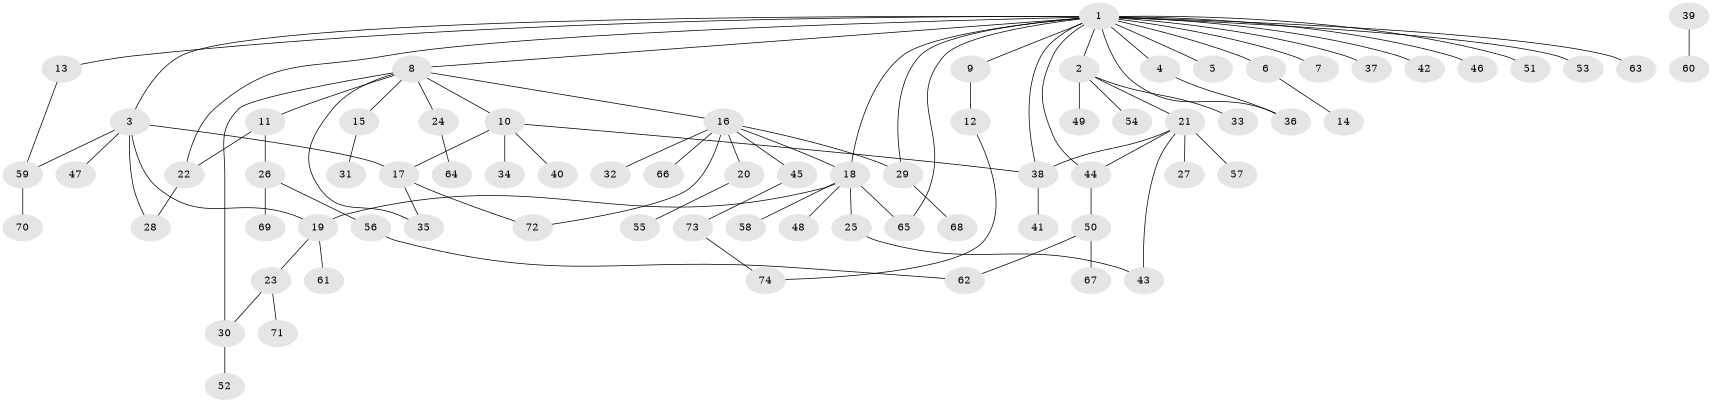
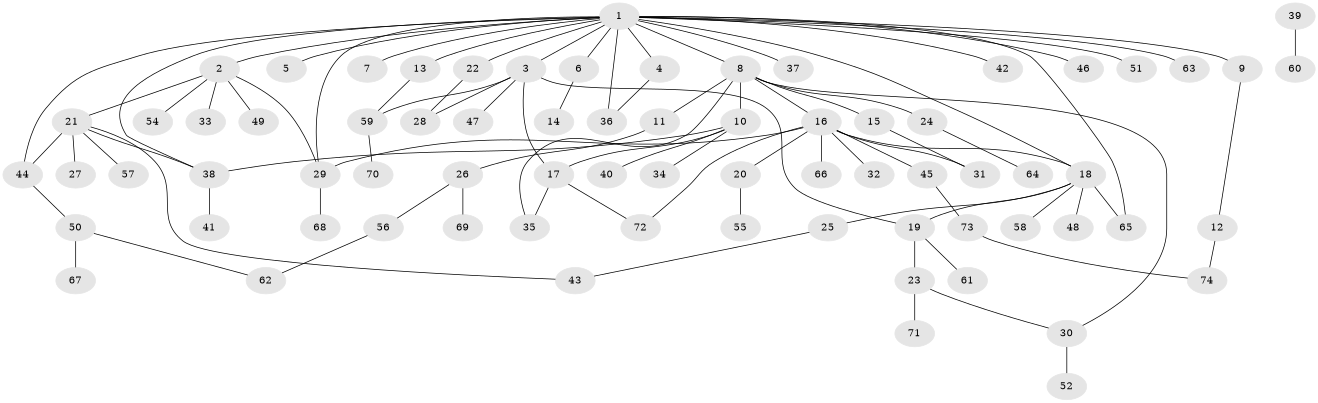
(1583, 69) -> none
none -> (286, 110)
(229, 146) -> none
none -> (920, 152)
